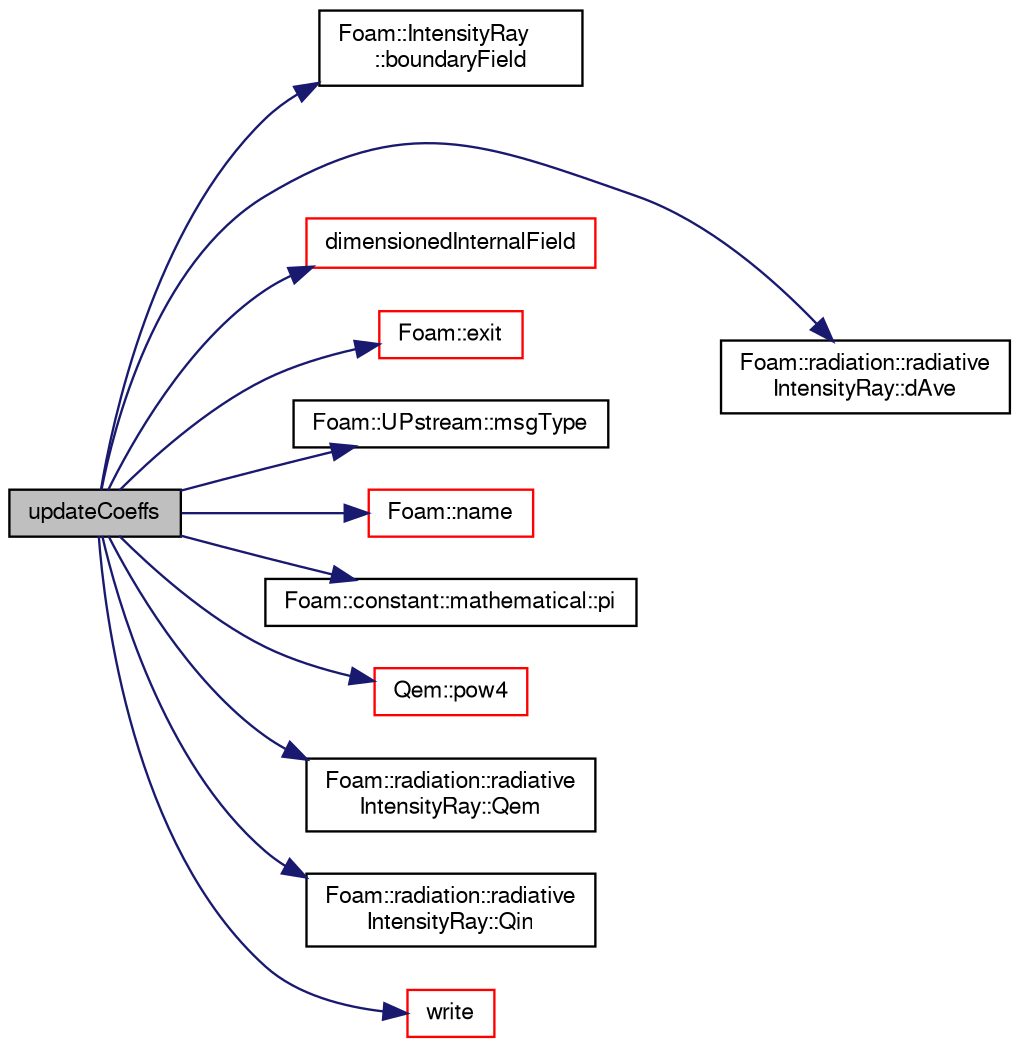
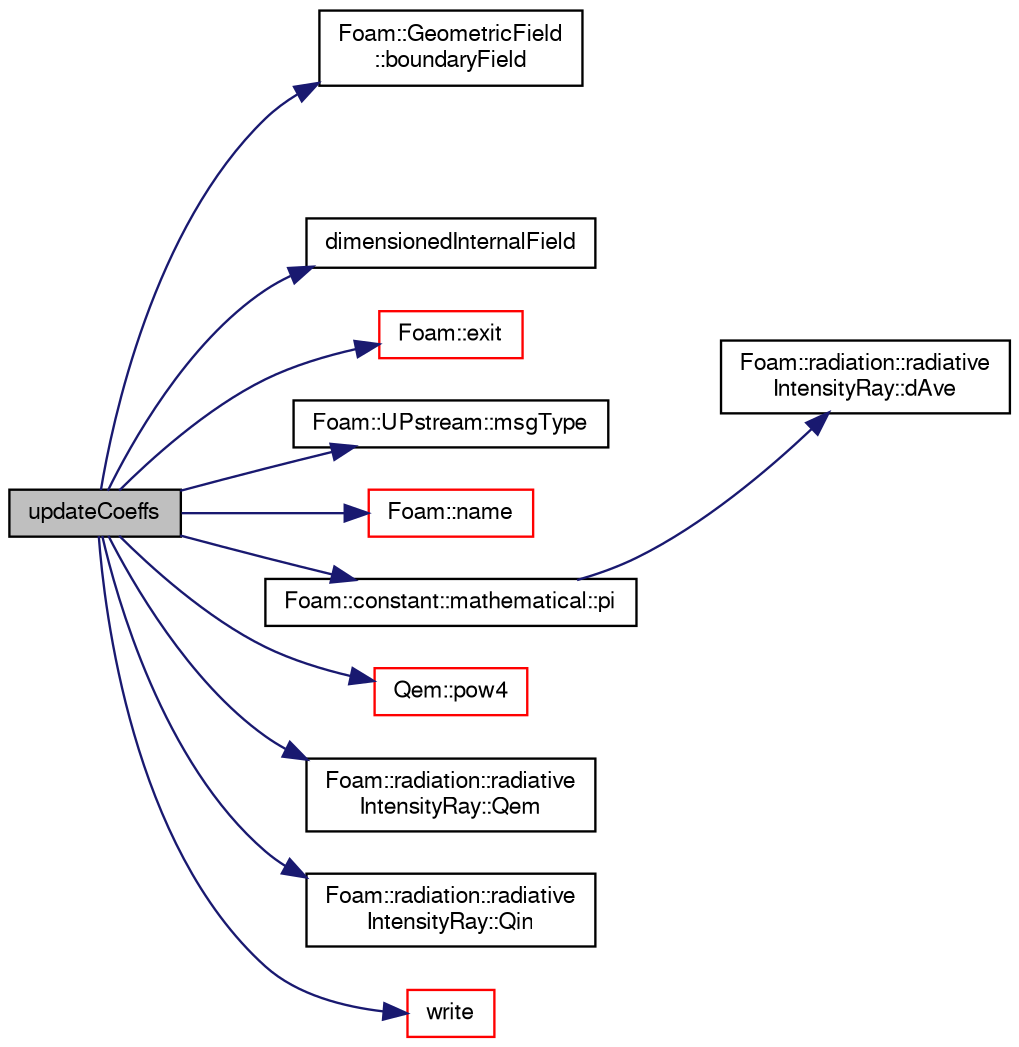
(451, 48) -> (451, 48)
(388, 147) -> (703, 518)
(451, 243) -> (451, 243)
